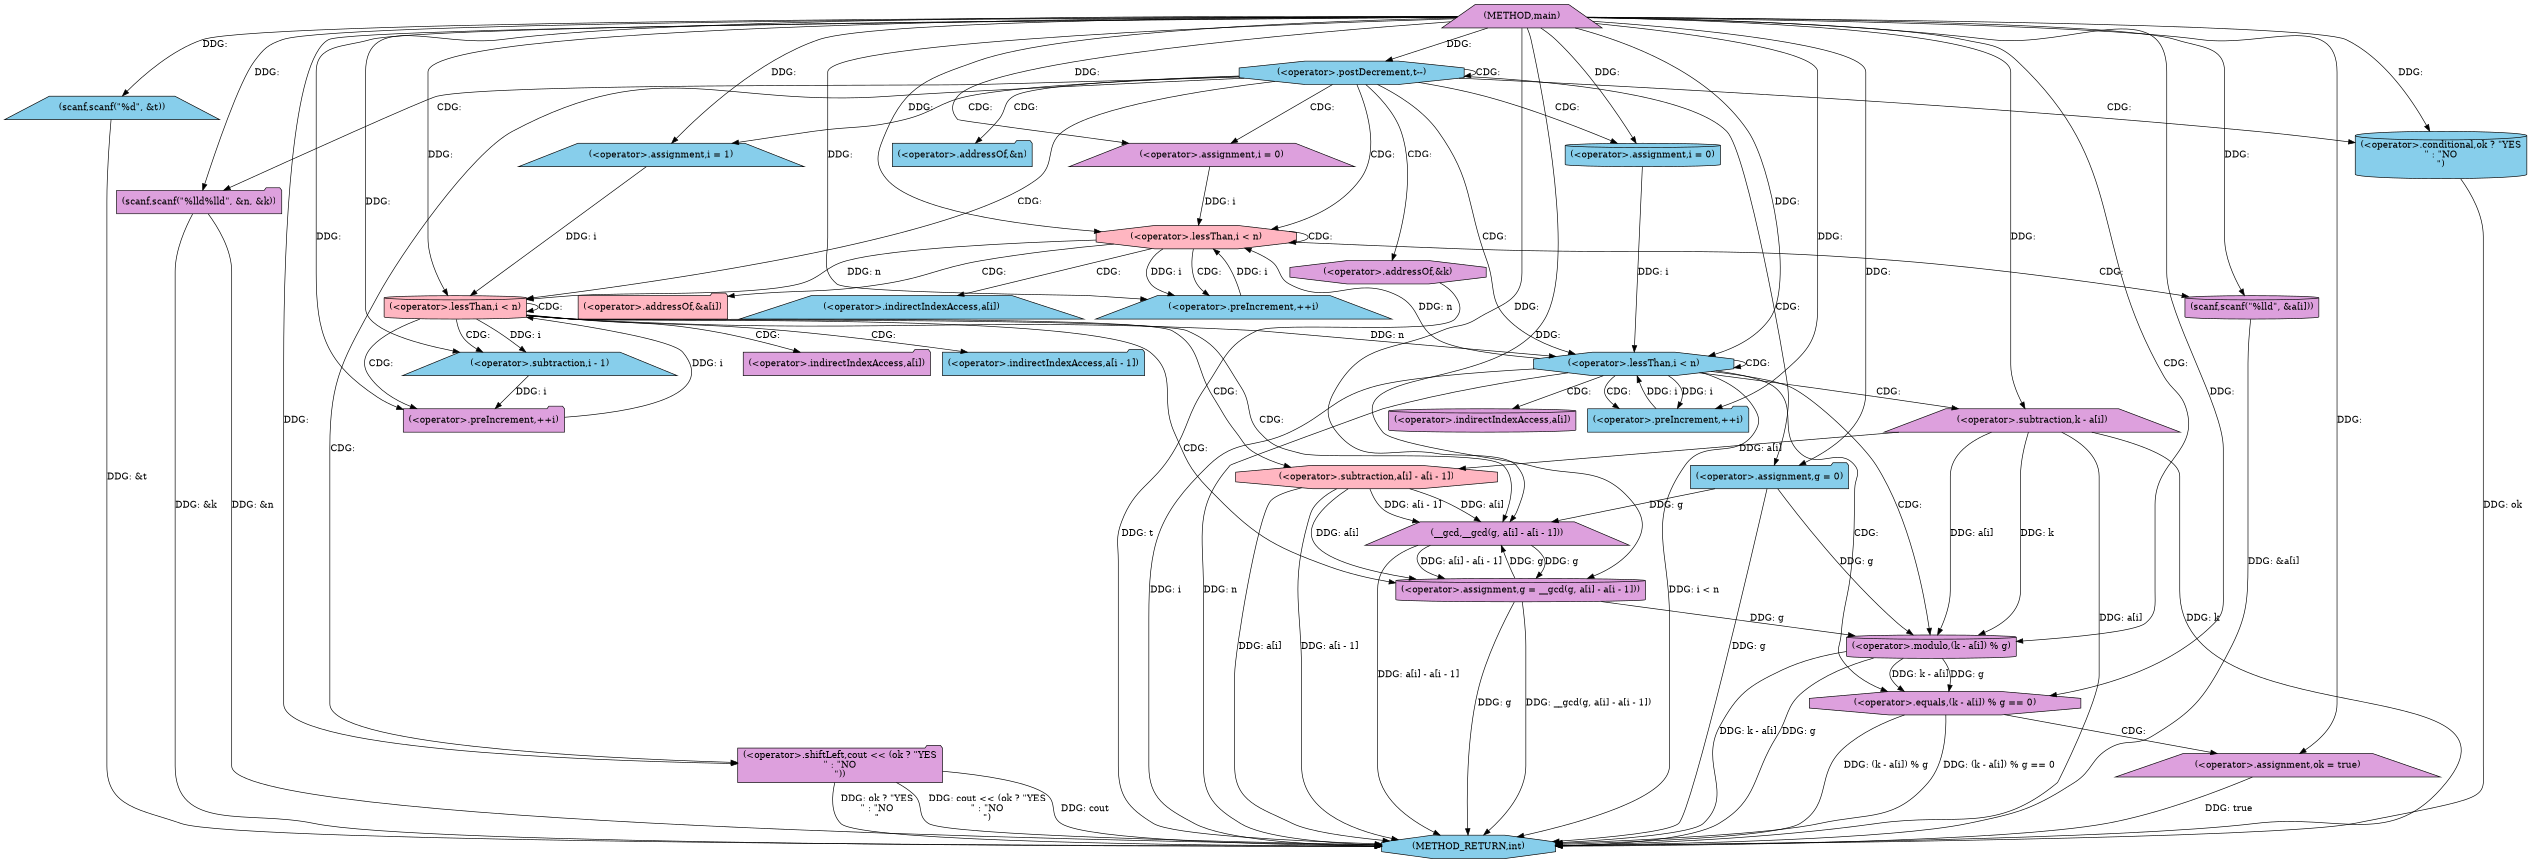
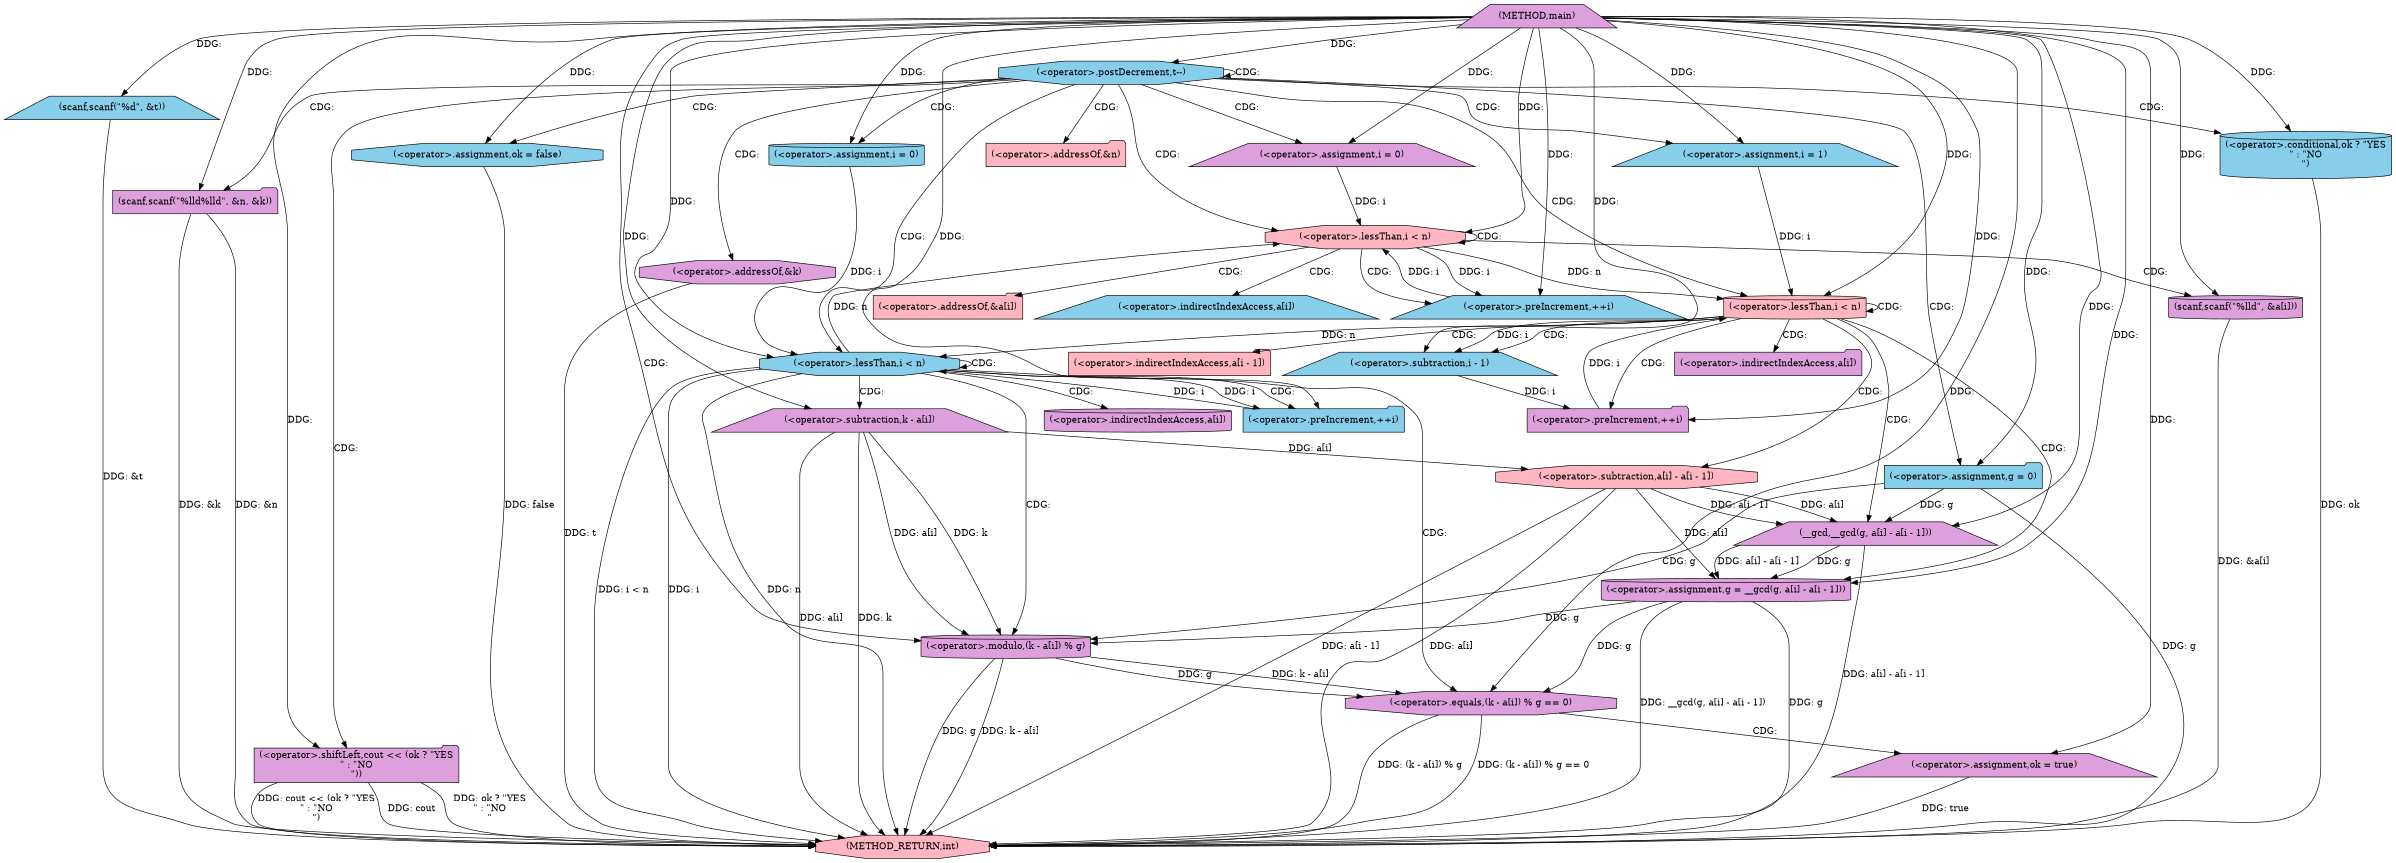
none -> (477, 155)
(962, 155) -> (1056, 155)
(1044, 364) -> (1170, 364)
(1857, 562) -> (1679, 562)
(1509, 565) -> (1598, 634)
(1469, 847) -> (902, 847)
